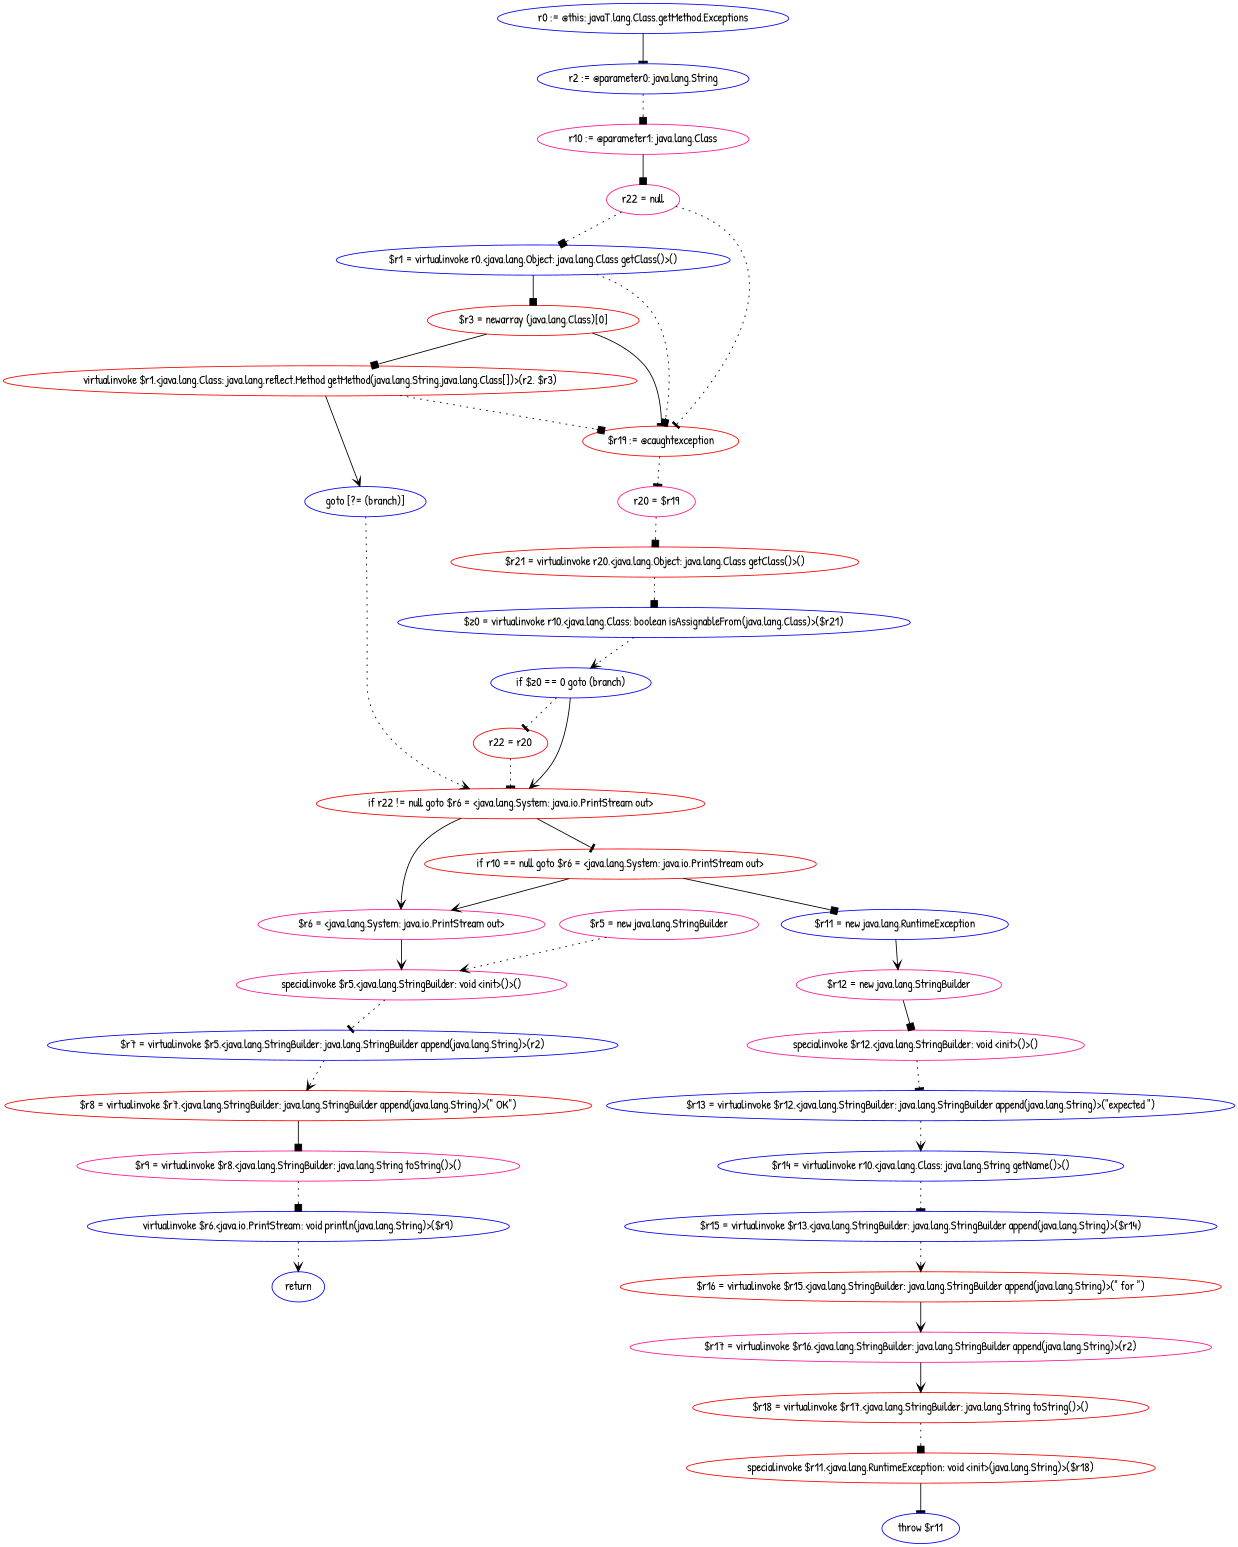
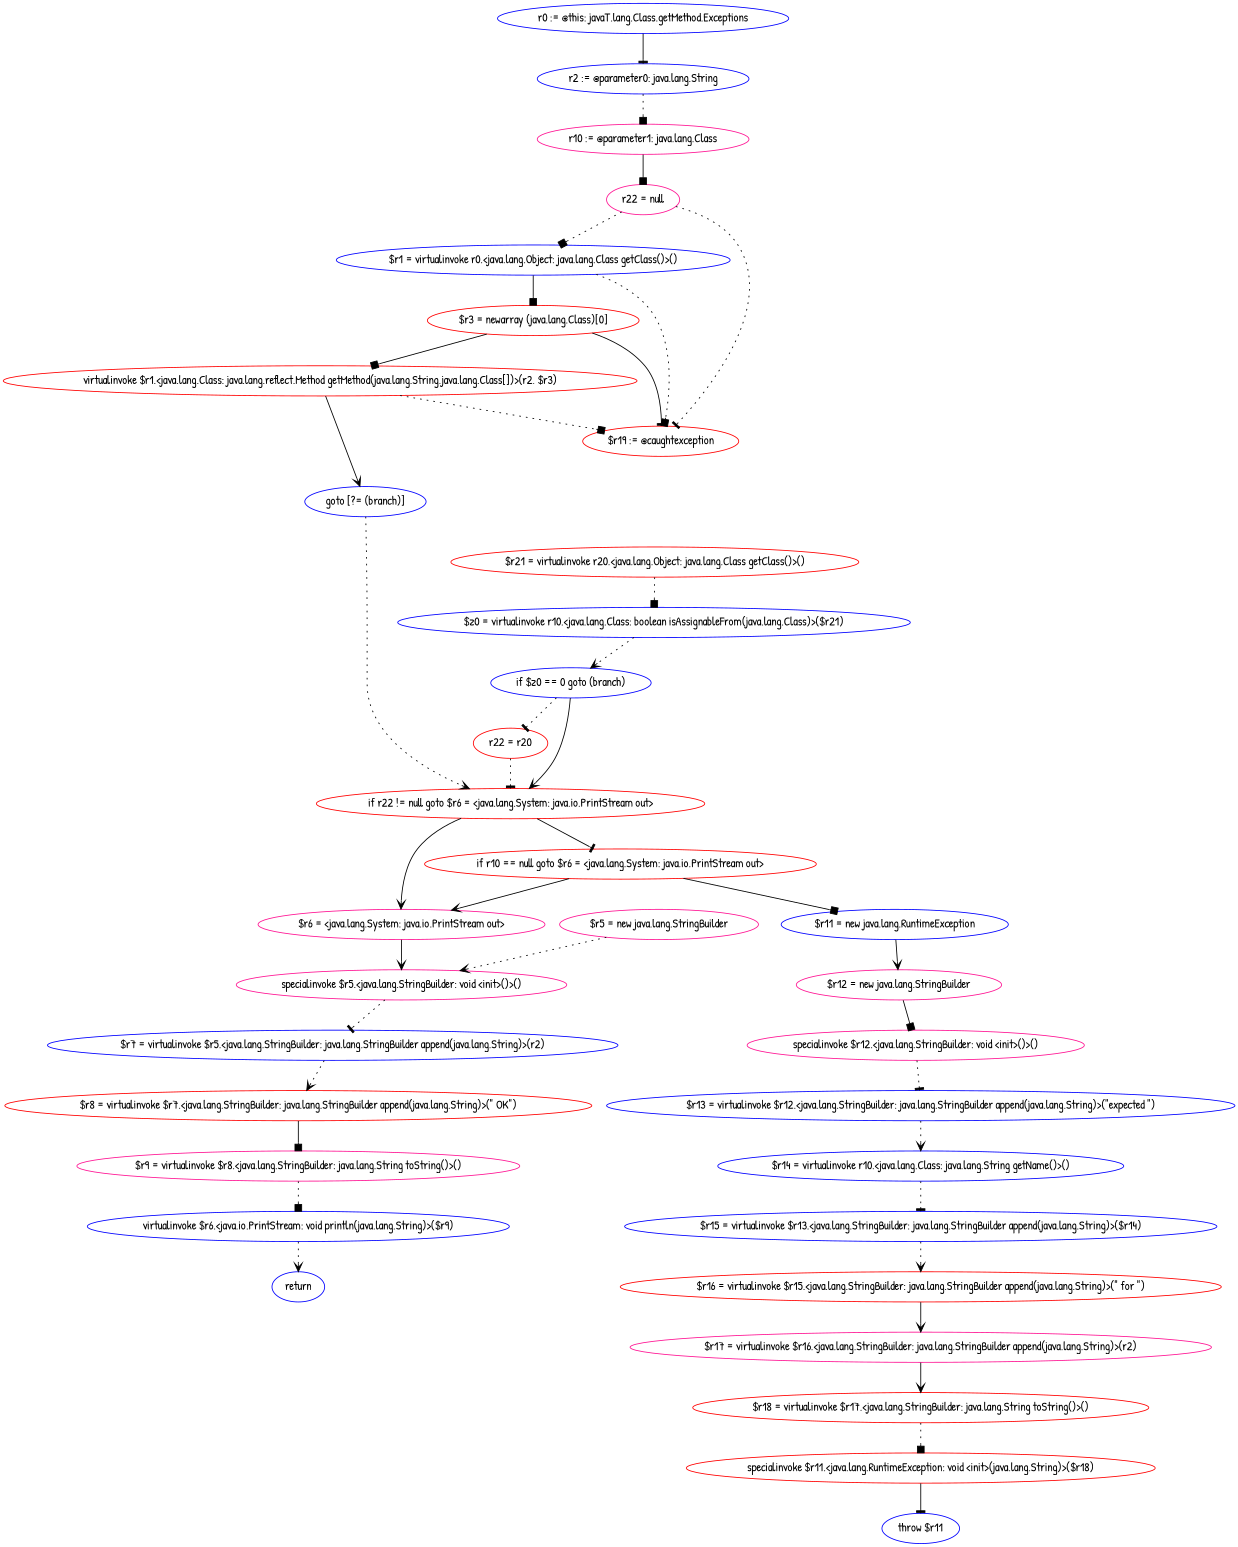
(657, 502) -> none
